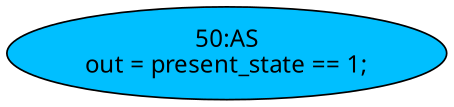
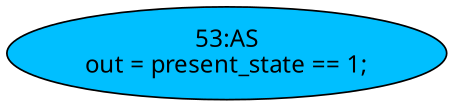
(227, 53) -> (227, 53)
